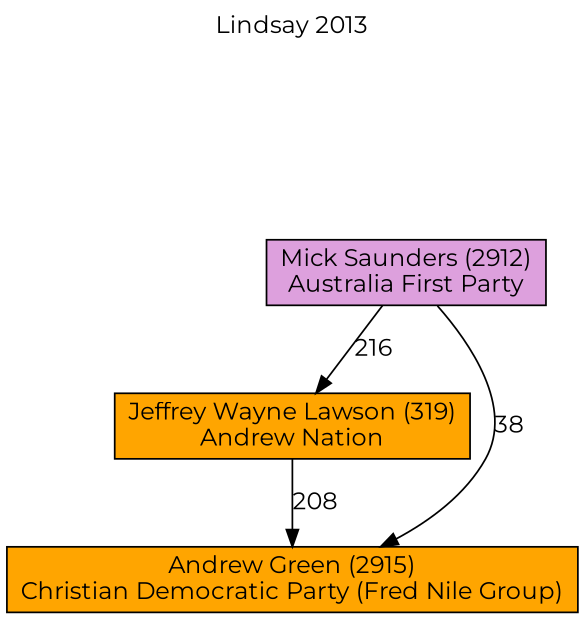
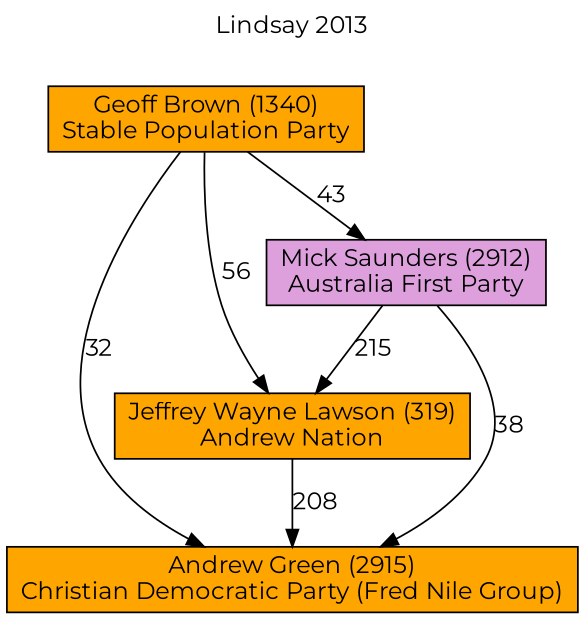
none -> (206, 119)
(373, 349) -> (373, 349)
